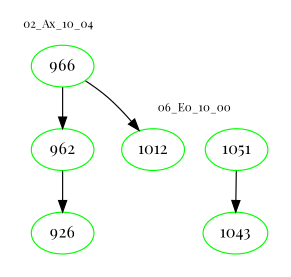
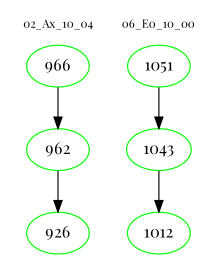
(120, 109) -> (159, 186)
